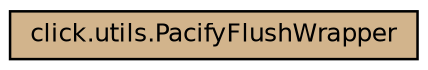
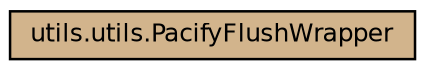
(214, 35) -> (213, 35)
